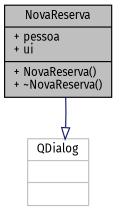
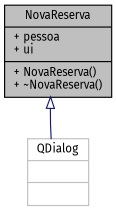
(66, 112) -> (51, 124)
